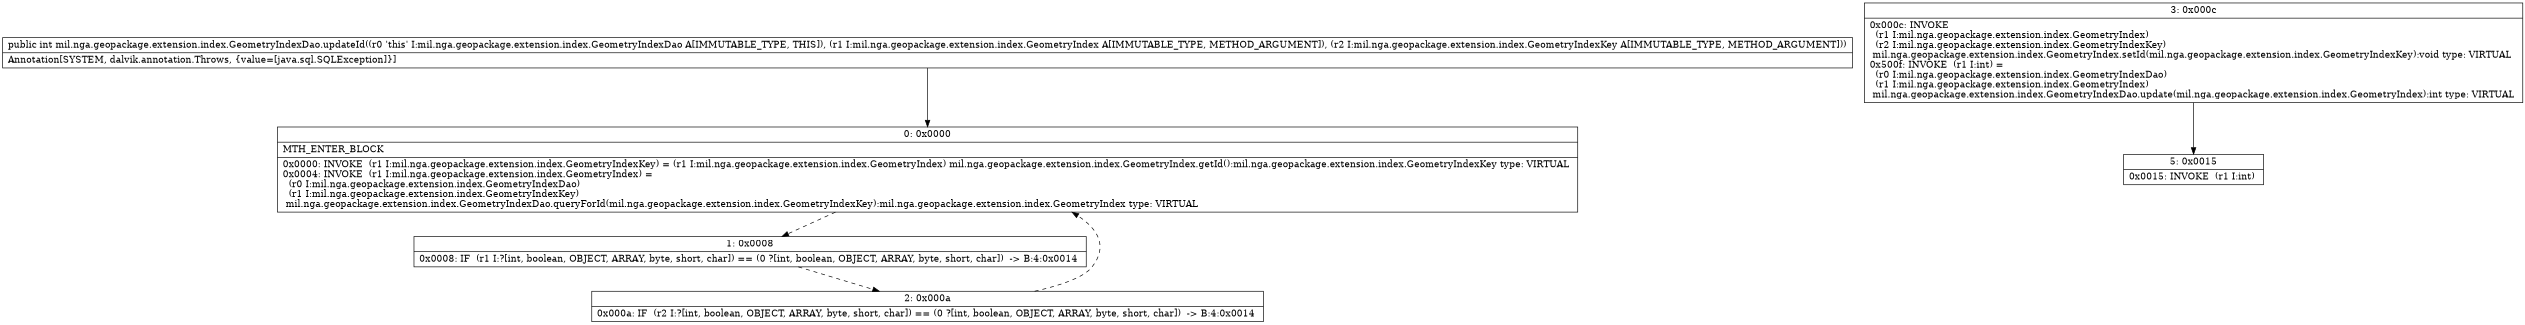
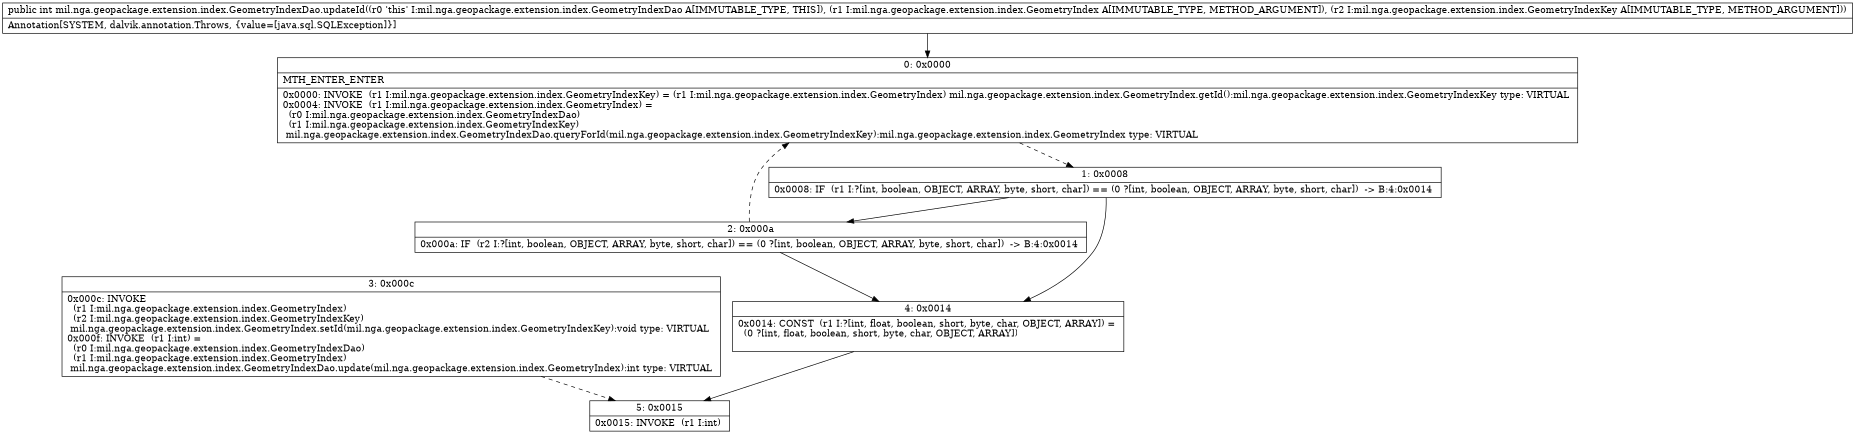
(1938, 65) -> (136, 339)
(2194, 125) -> (575, 387)
(333, 149) -> (333, 80)
(836, 278) -> (931, 209)
none -> (928, 327)
